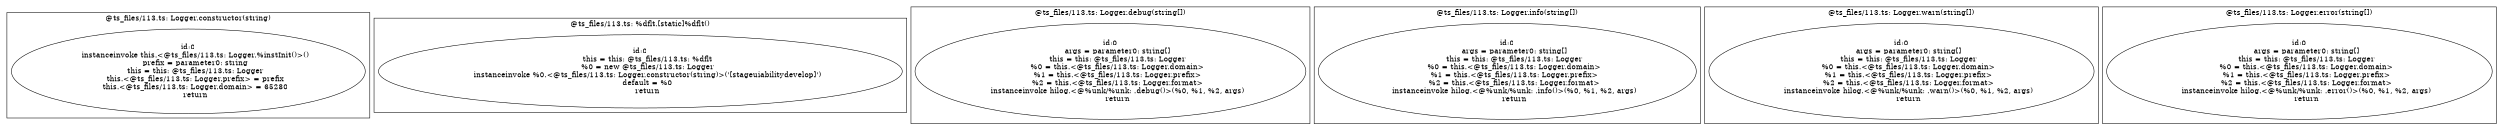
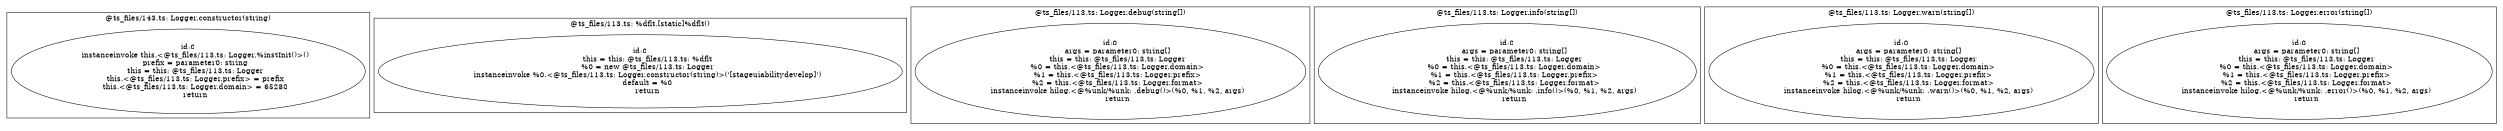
(188, 19) -> (188, 19)
